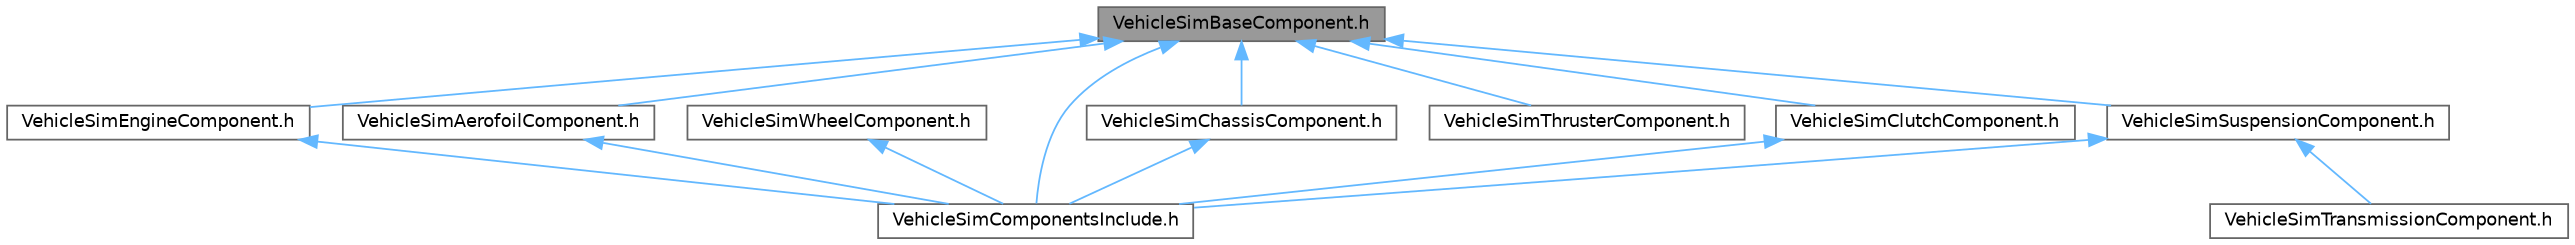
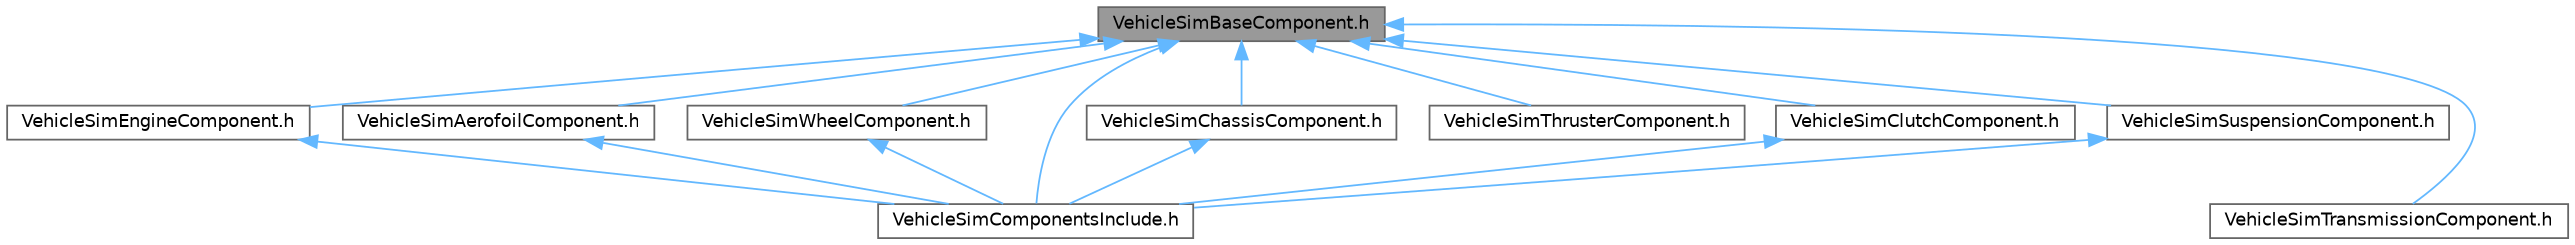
none -> (1031, 75)
(2340, 178) -> (2002, 35)
